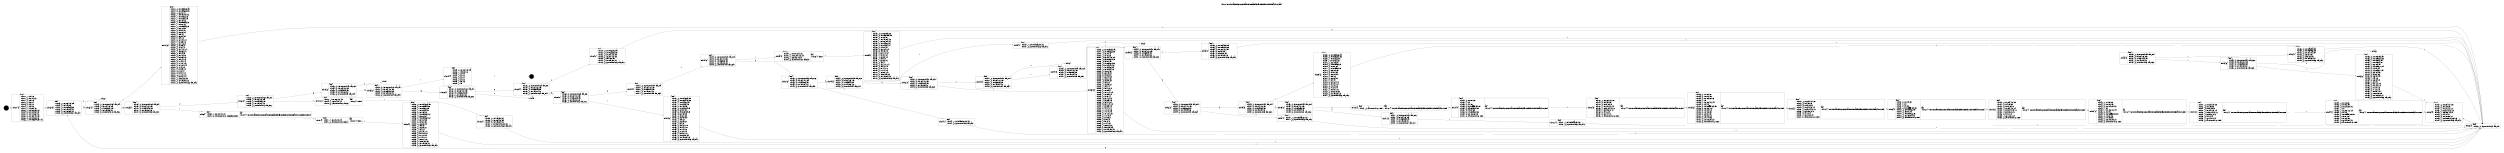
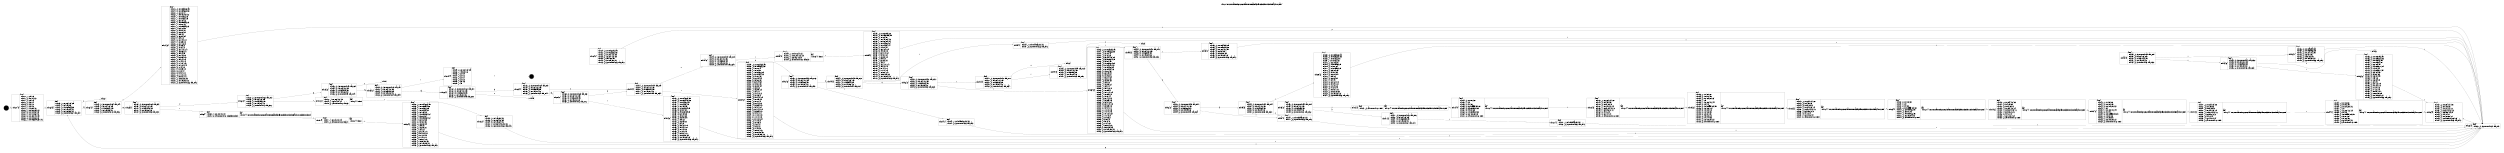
(567, 74) -> (588, 89)
none -> (755, 100)
(1275, 108) -> (1276, 114)
